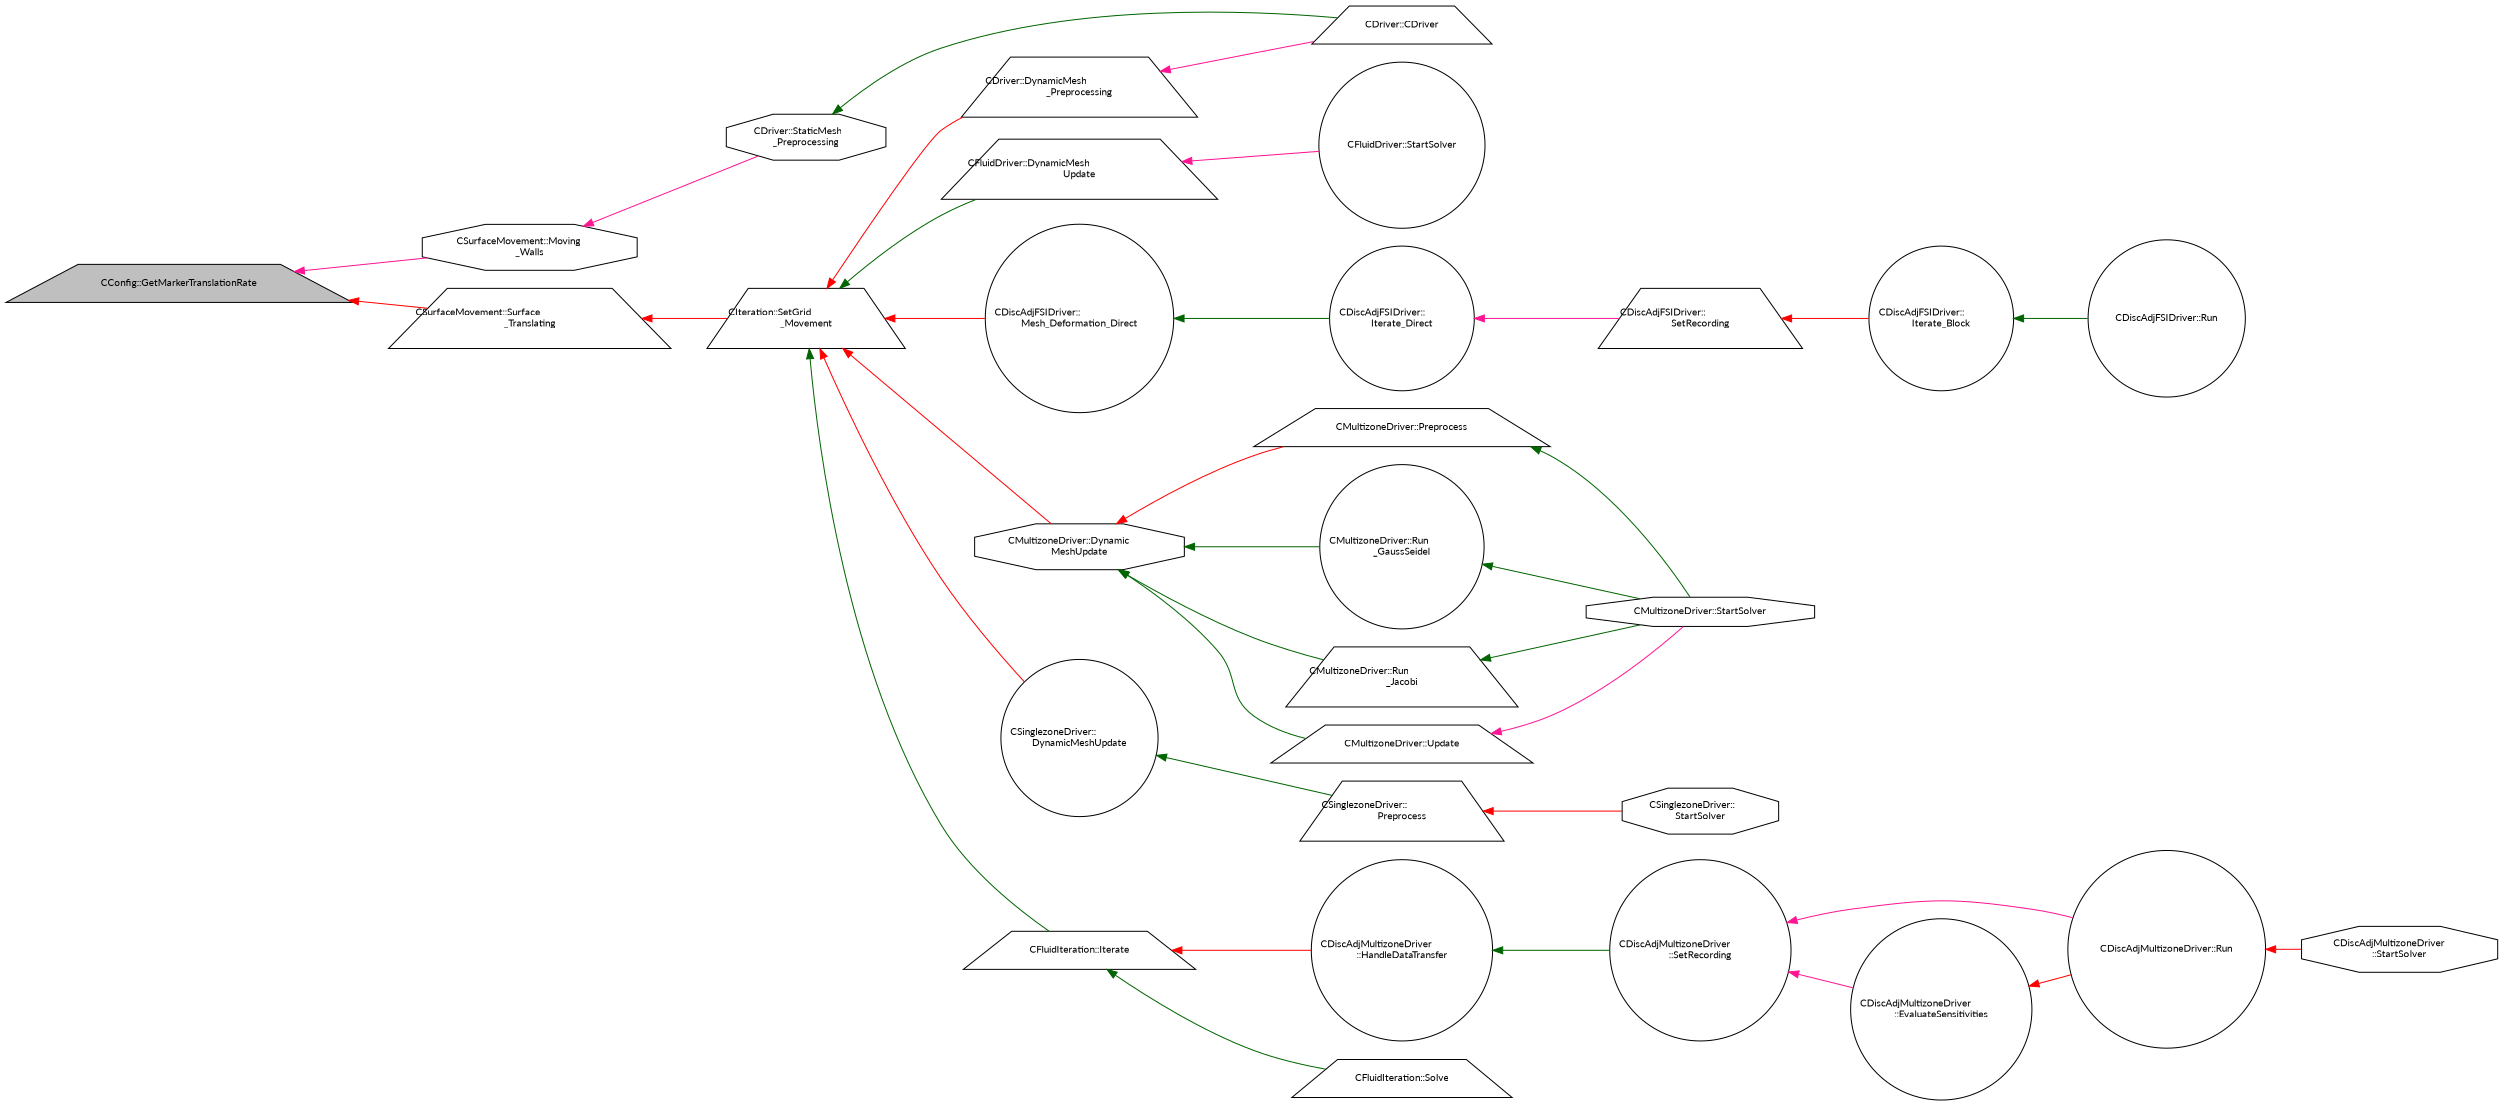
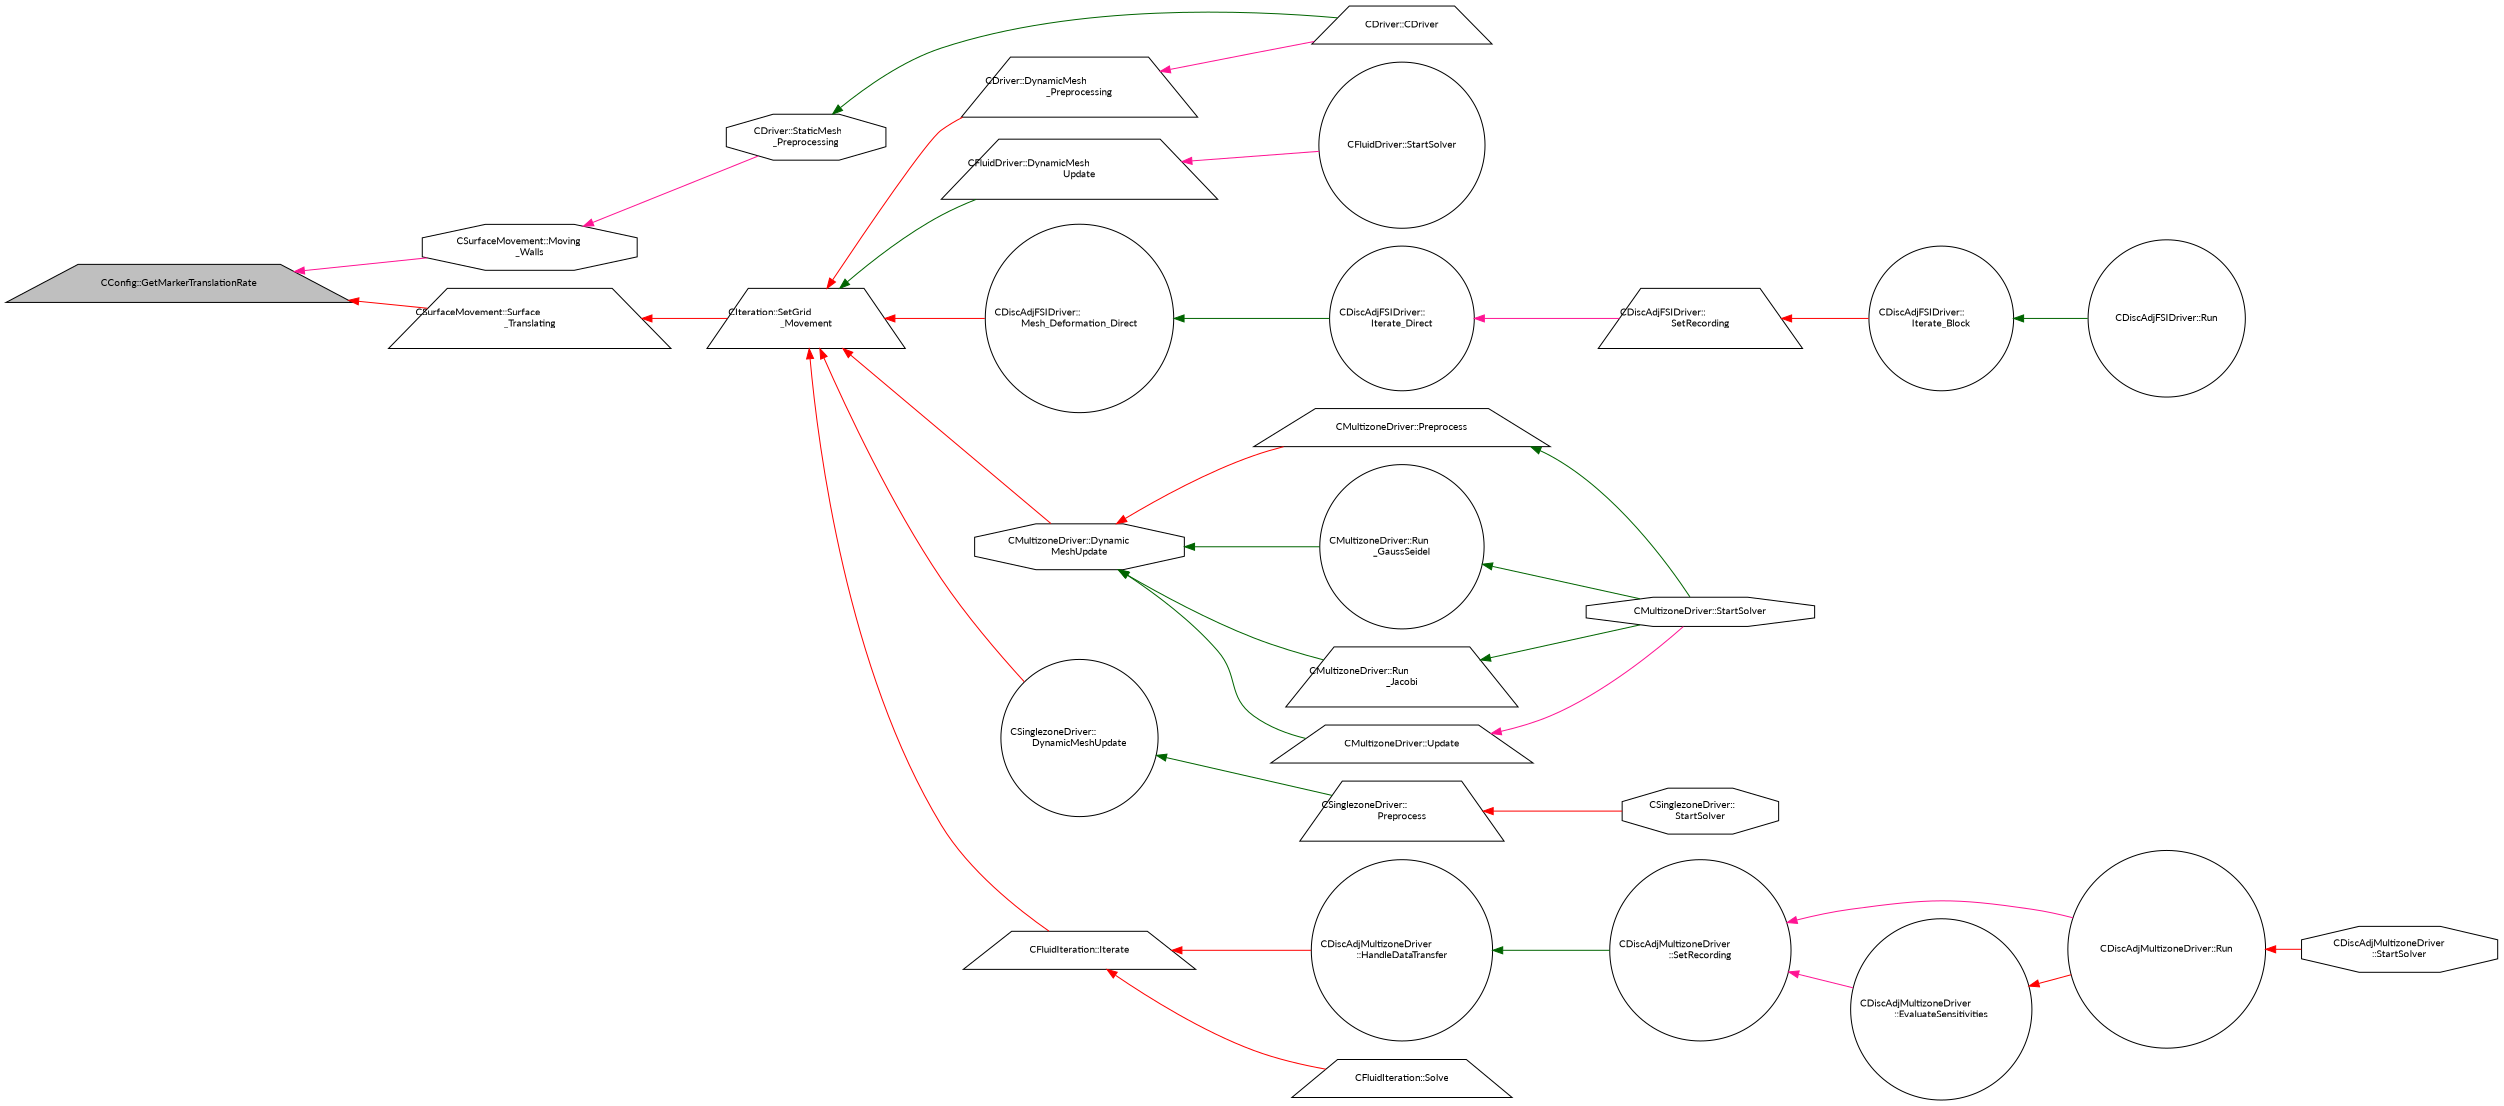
(873, 672) -> (873, 672)
(1216, 1034) -> (1216, 1034)
